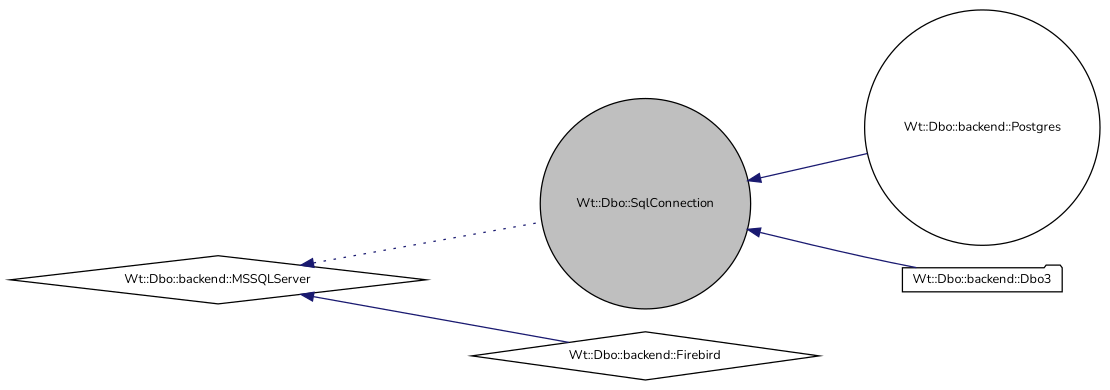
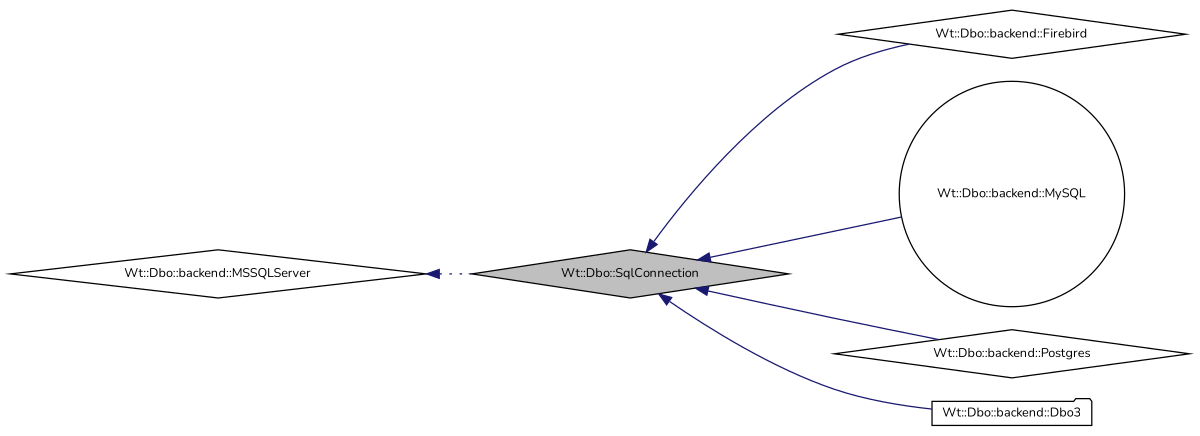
(982, 128) -> (1012, 354)
none -> (1012, 194)
(645, 204) -> (630, 274)
(441, 320) -> (765, 119)
